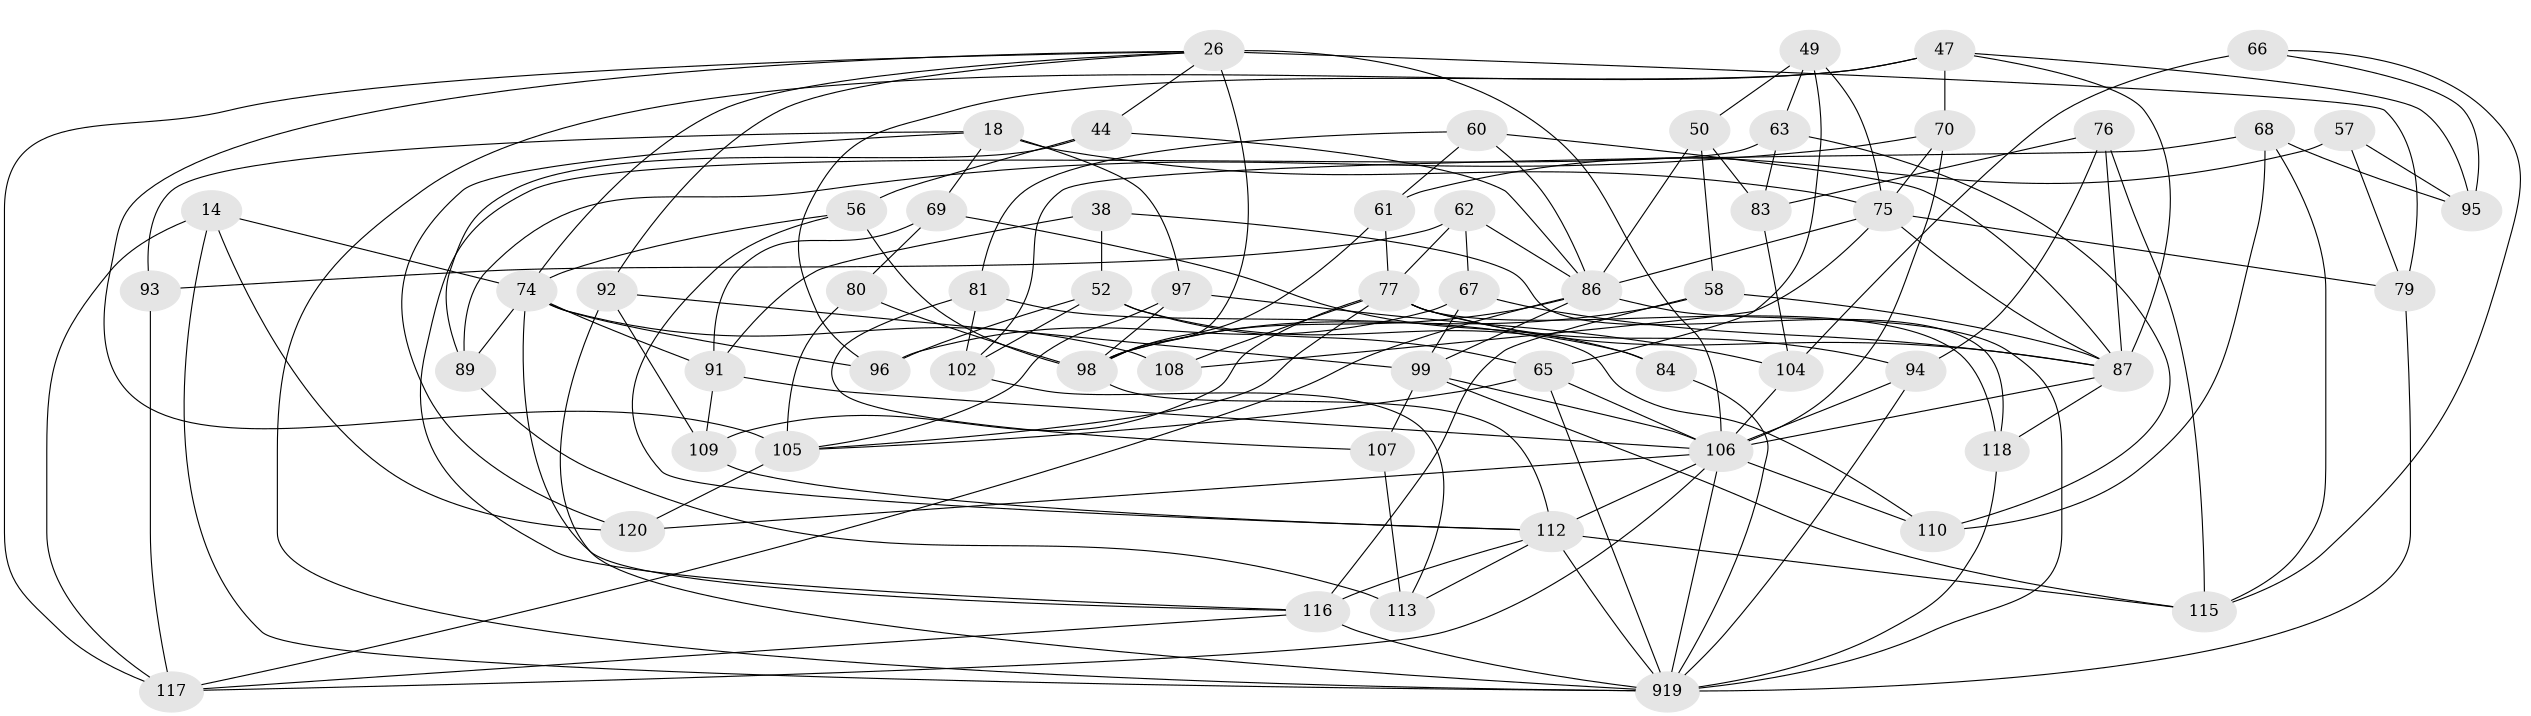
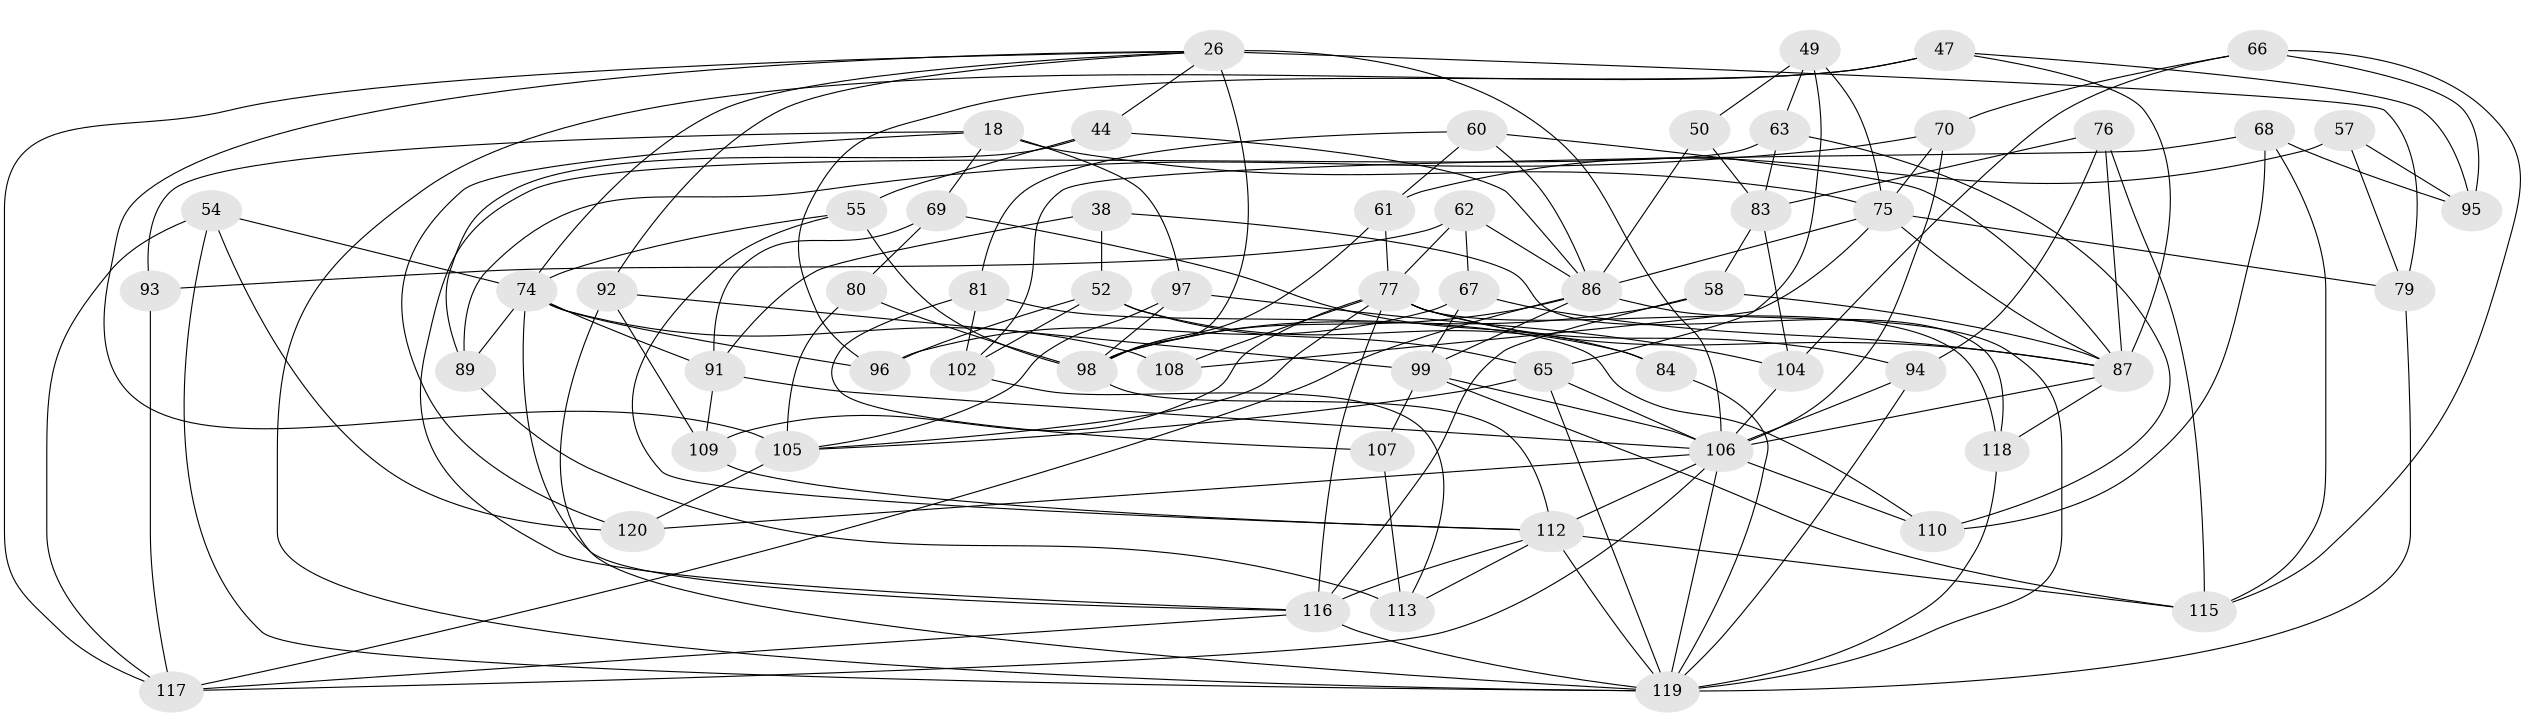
(1945, 91) -> (2111, 79)
(212, 211) -> (212, 211)
(857, 211) -> (857, 211)
(1707, 211) -> (1743, 242)
none -> (1338, 441)
(1667, 692) -> (1667, 692)
